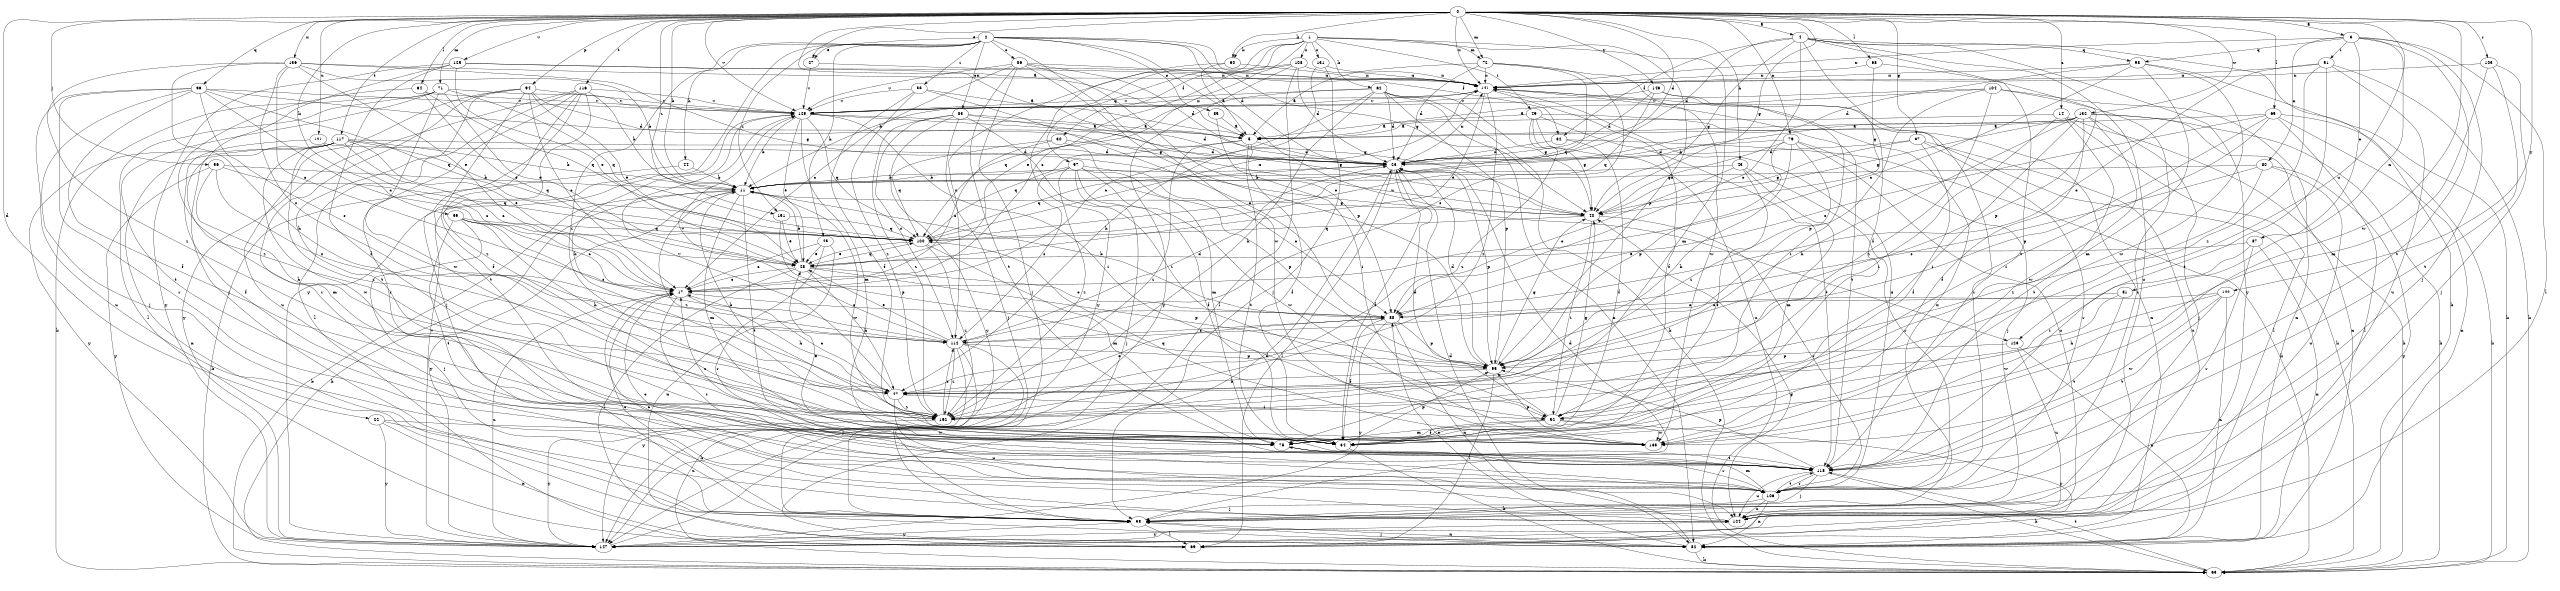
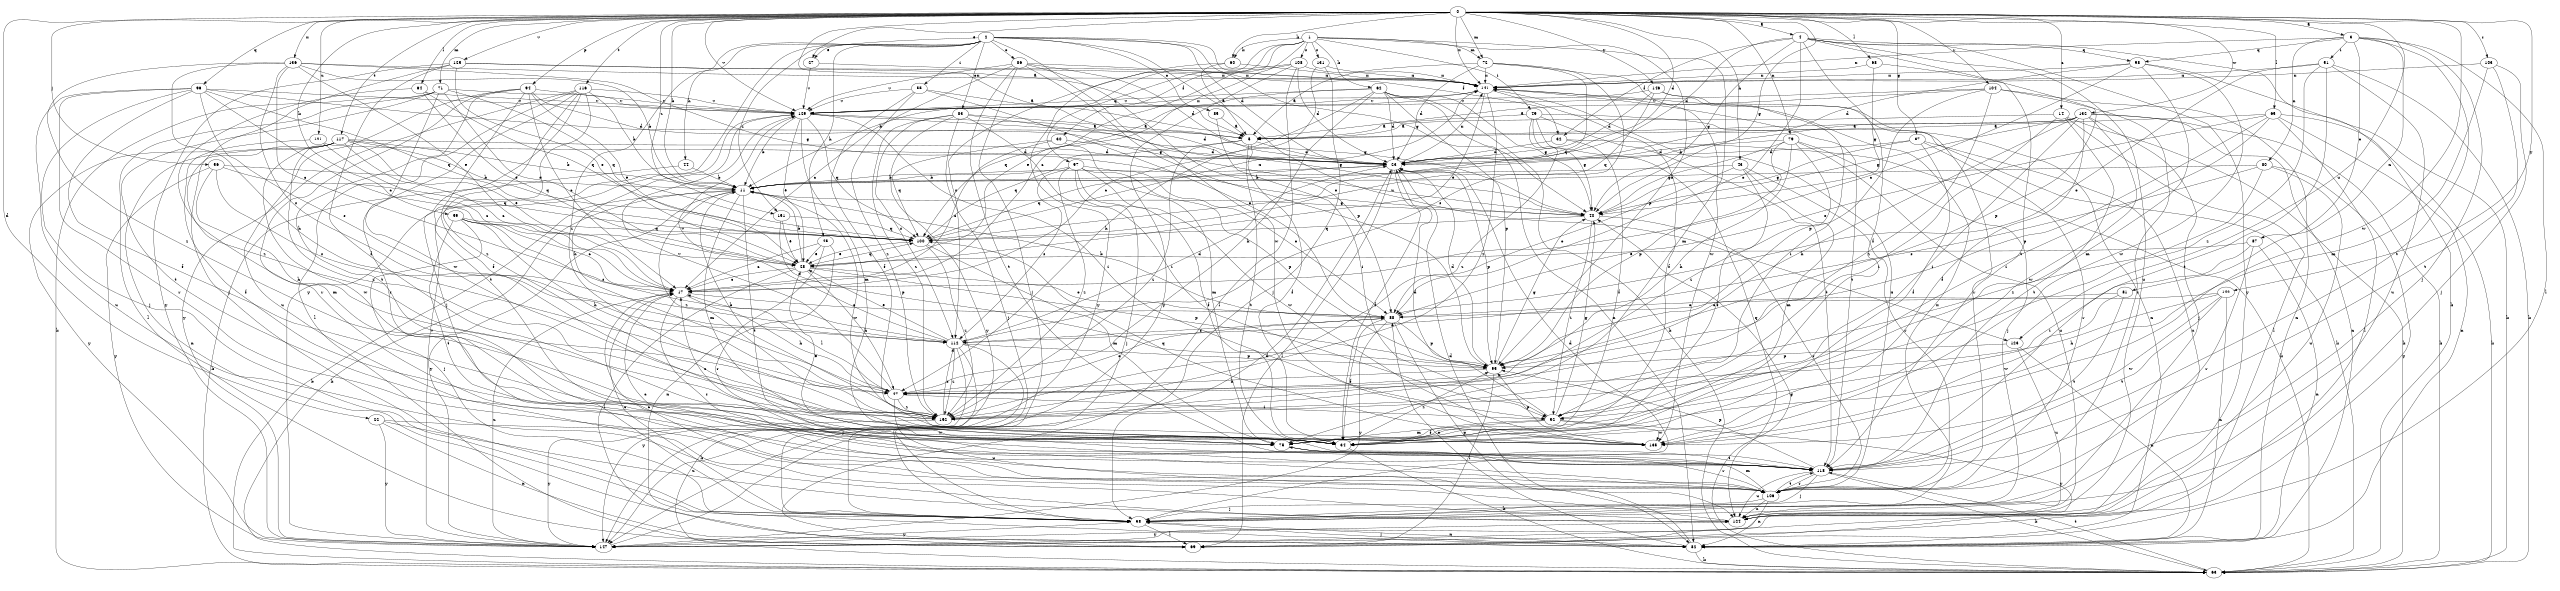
none -> (1736, 15)
(1756, 318) -> (1756, 318)
(822, 343) -> (822, 343)
(1424, 407) -> (1424, 407)
(1465, 433) -> (1465, 433)
